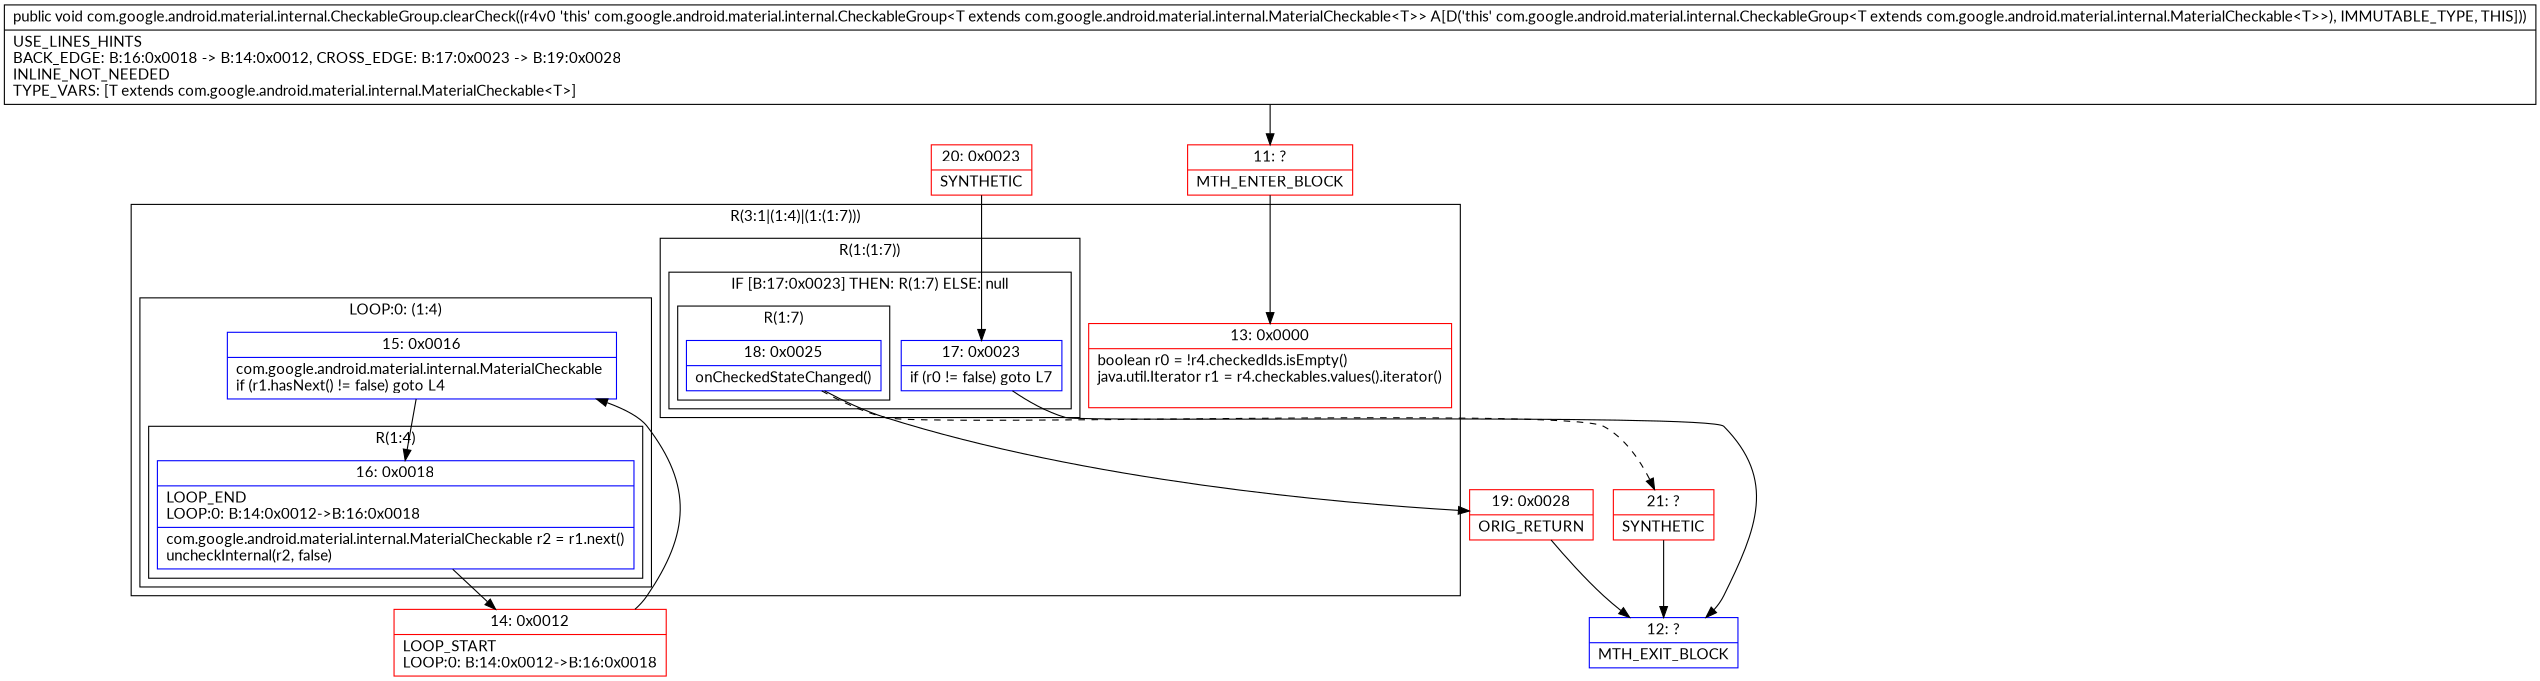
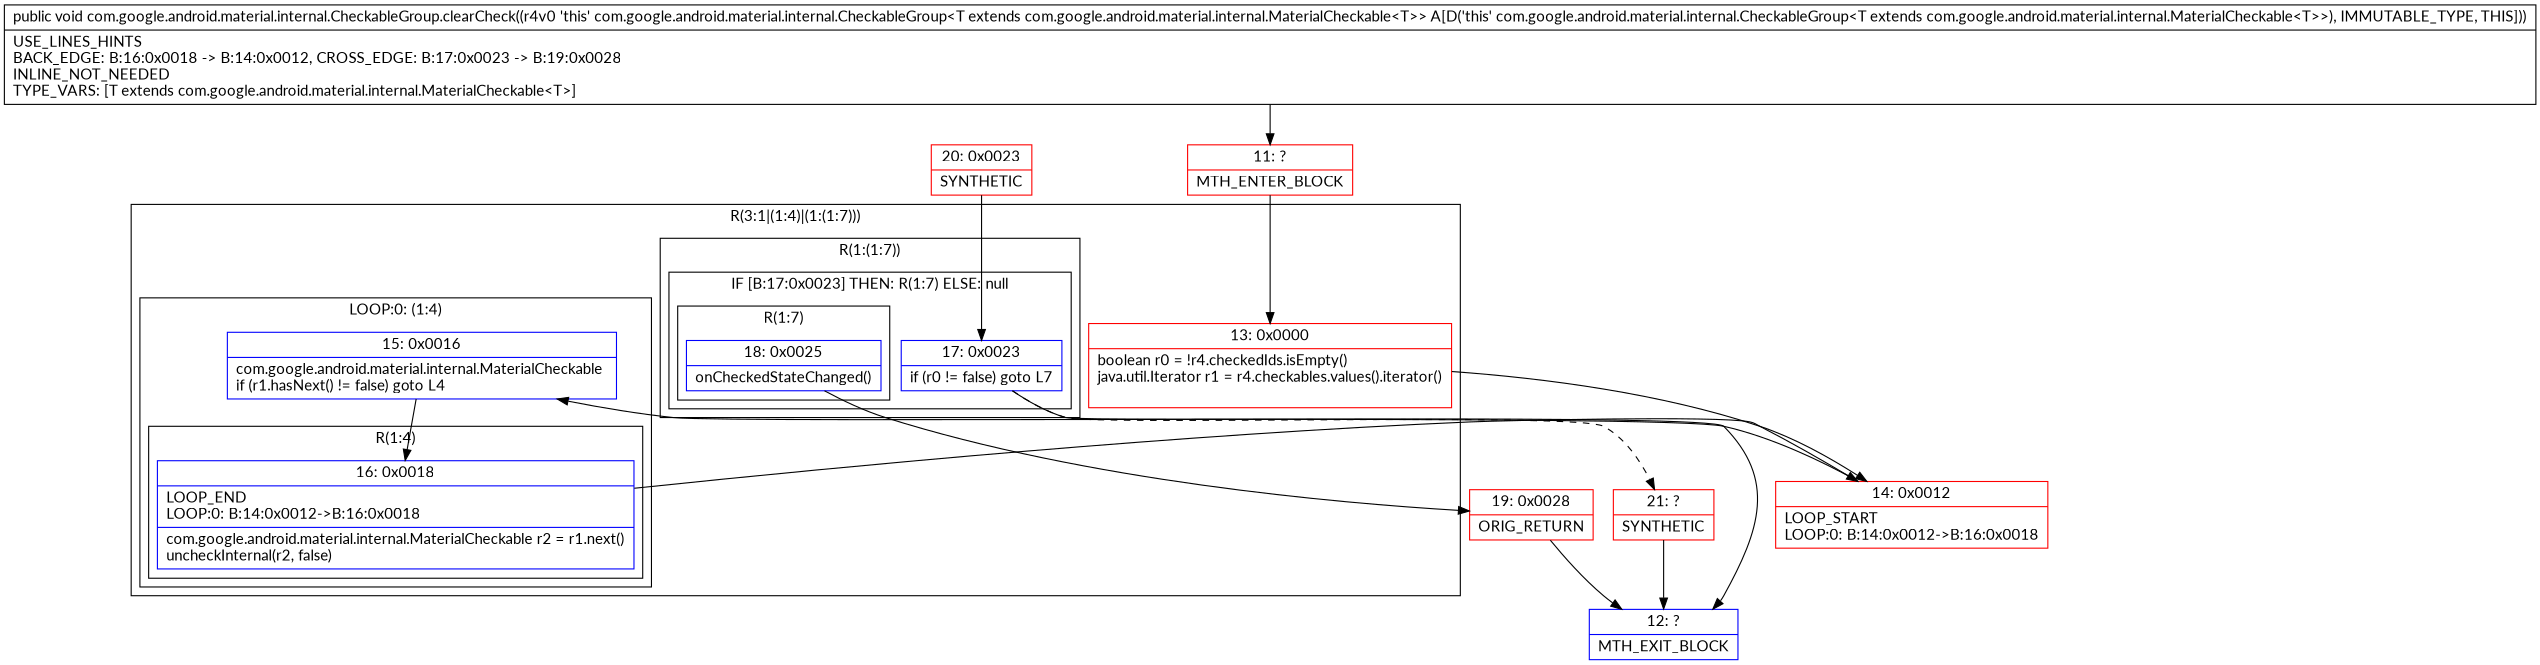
none -> (1661, 400)
(1246, 418) -> (1340, 420)
